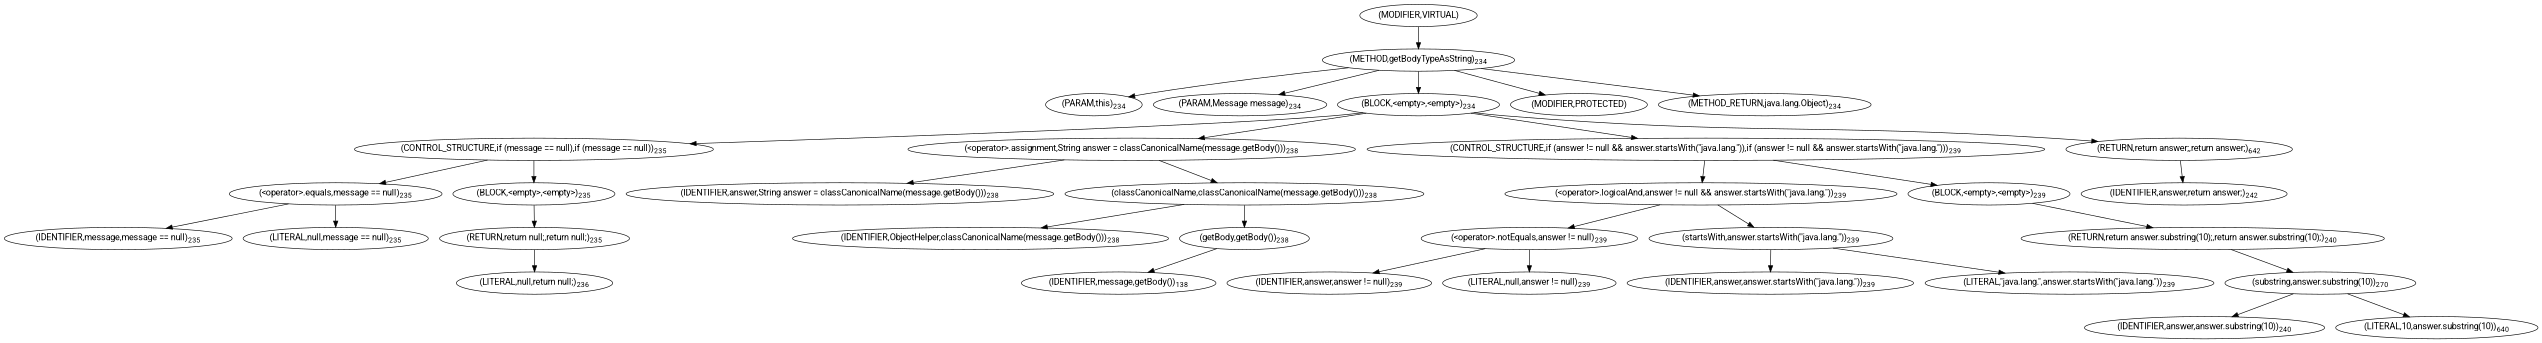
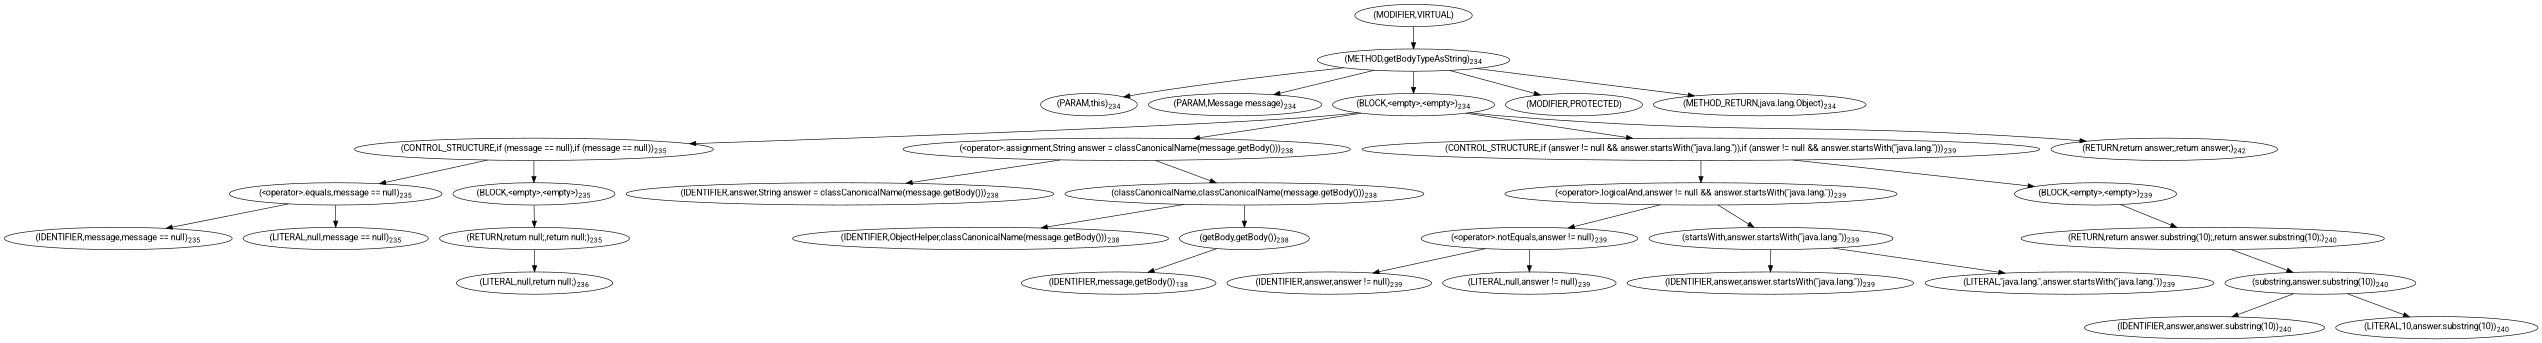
(2255, 148) -> (2240, 148)
(2184, 194) -> none
(2382, 282) -> (2382, 282)
(2503, 327) -> (2503, 327)
